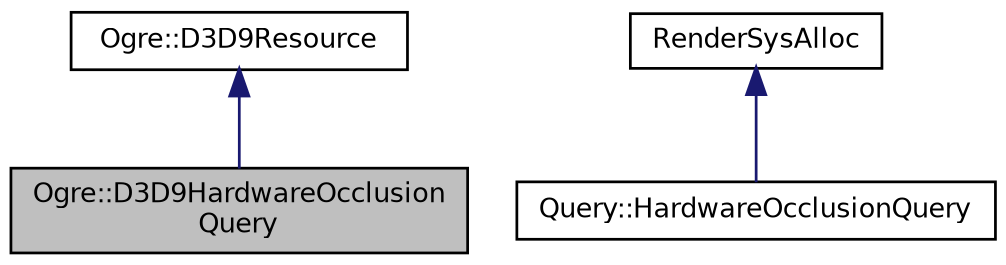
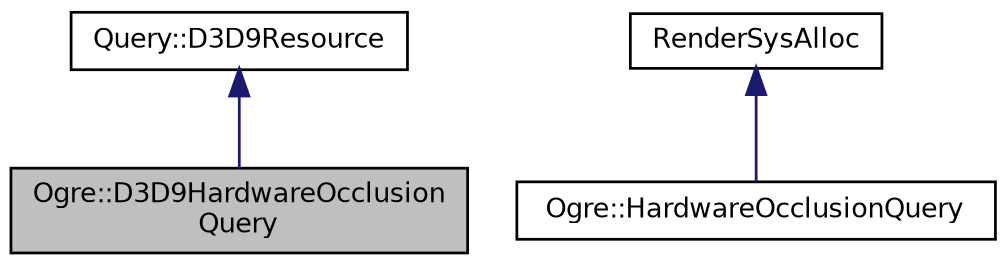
(239, 41) -> (239, 41)
(756, 211) -> (756, 211)
